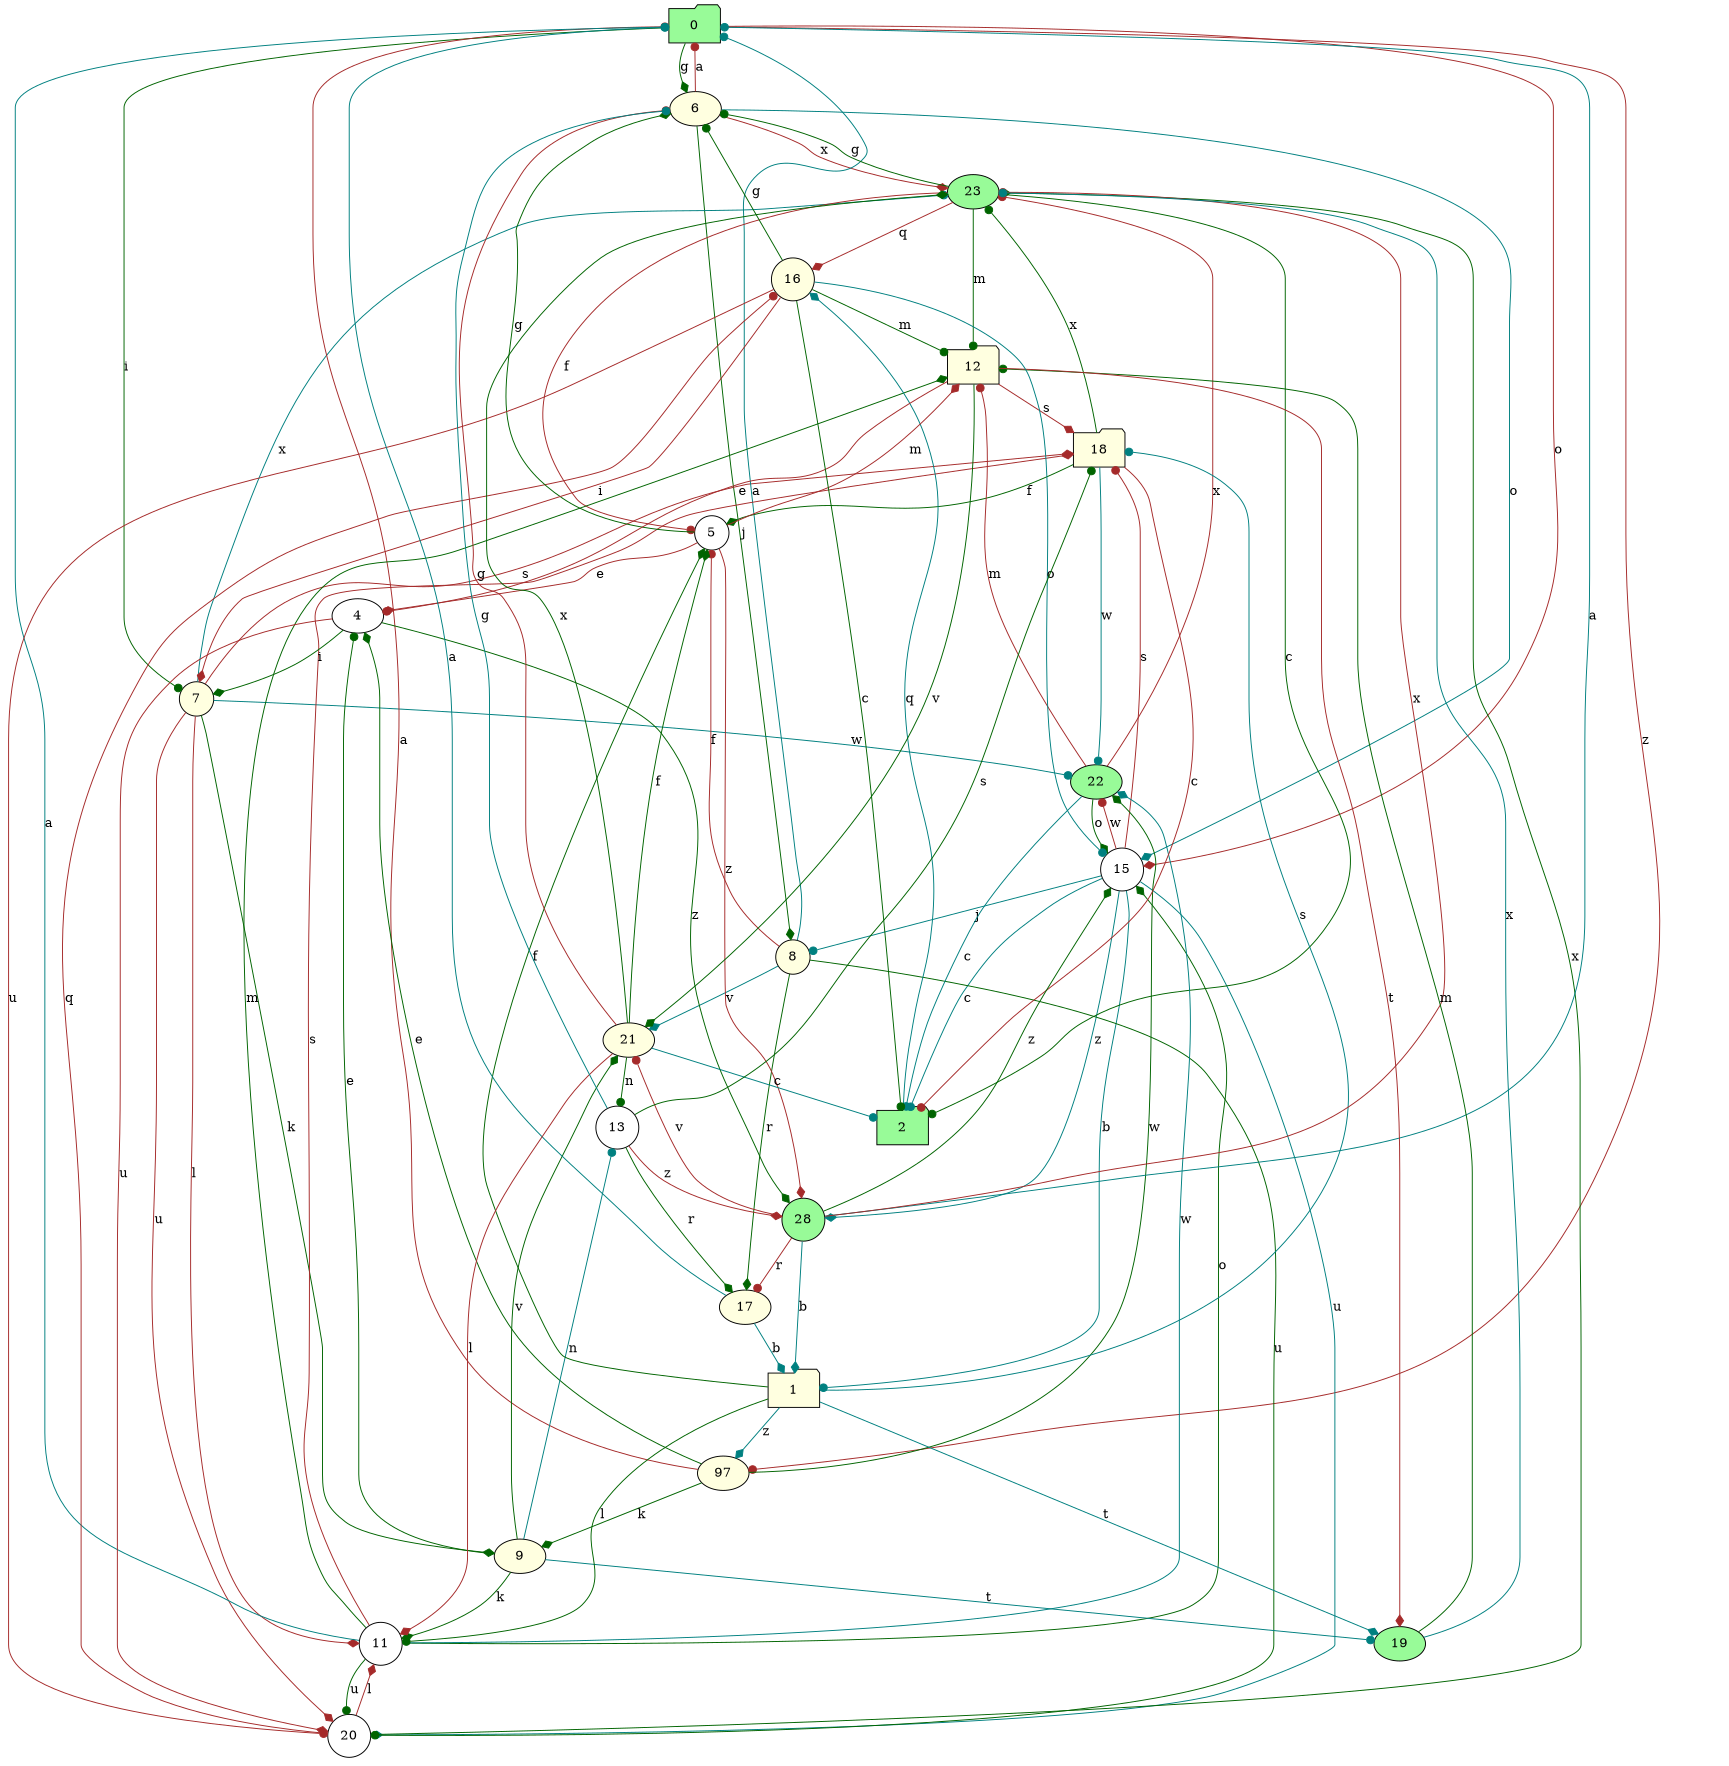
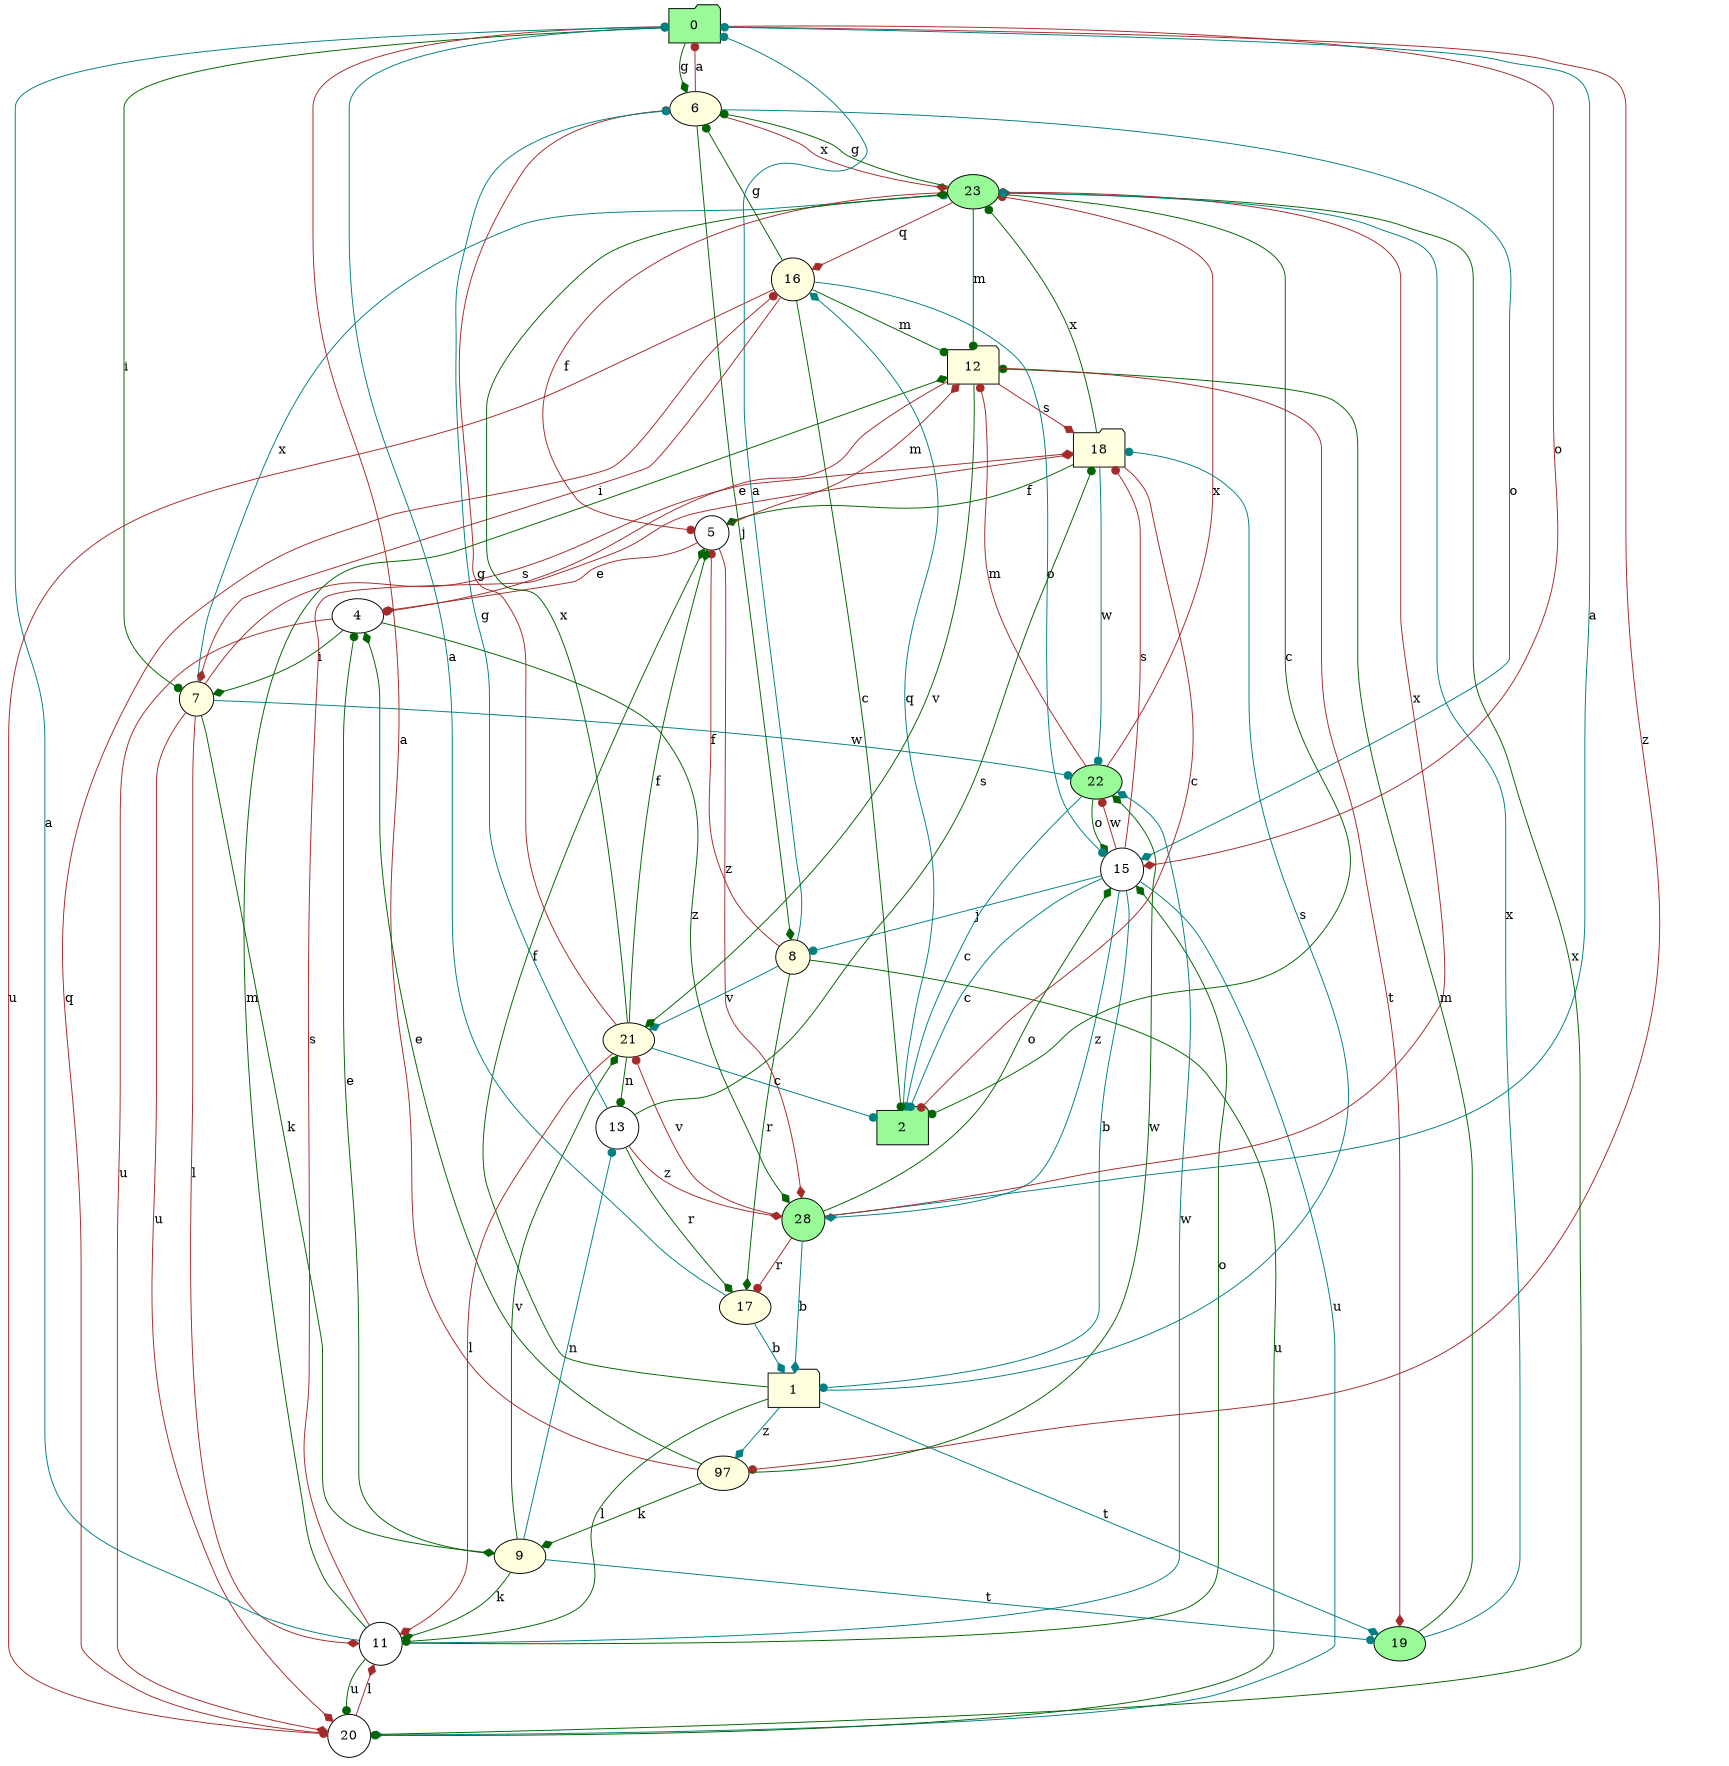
(512, 332) -> none
(1032, 1040) -> (1032, 1040)
